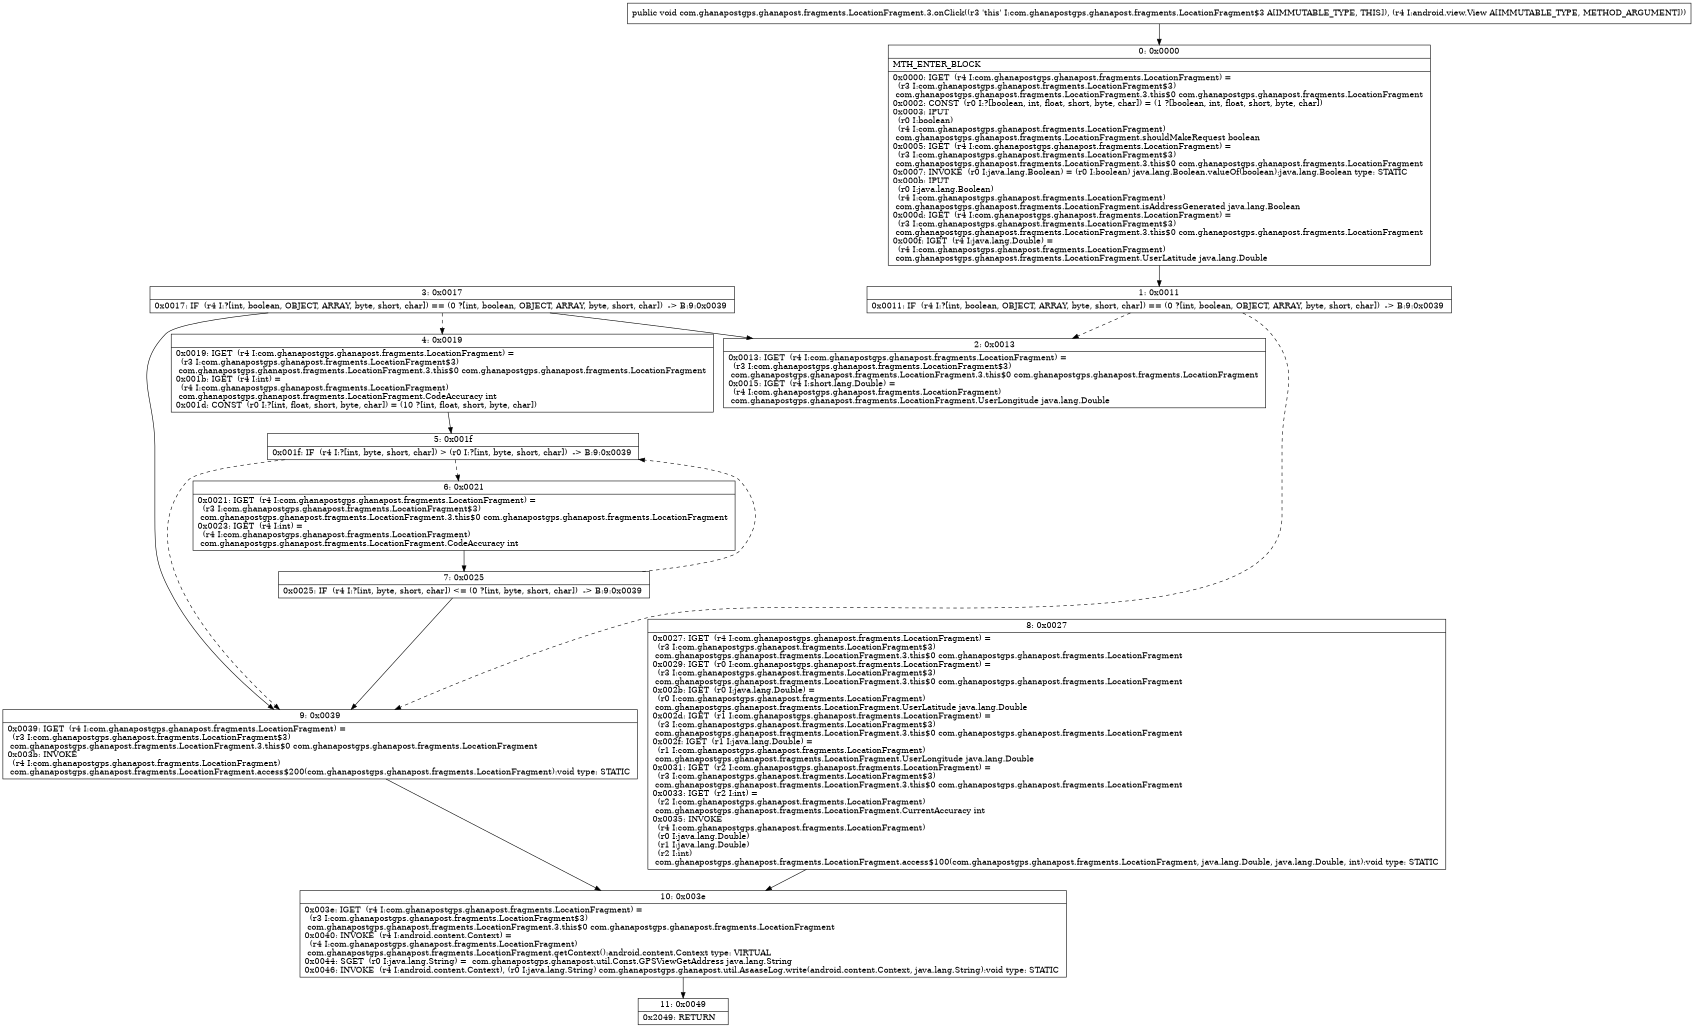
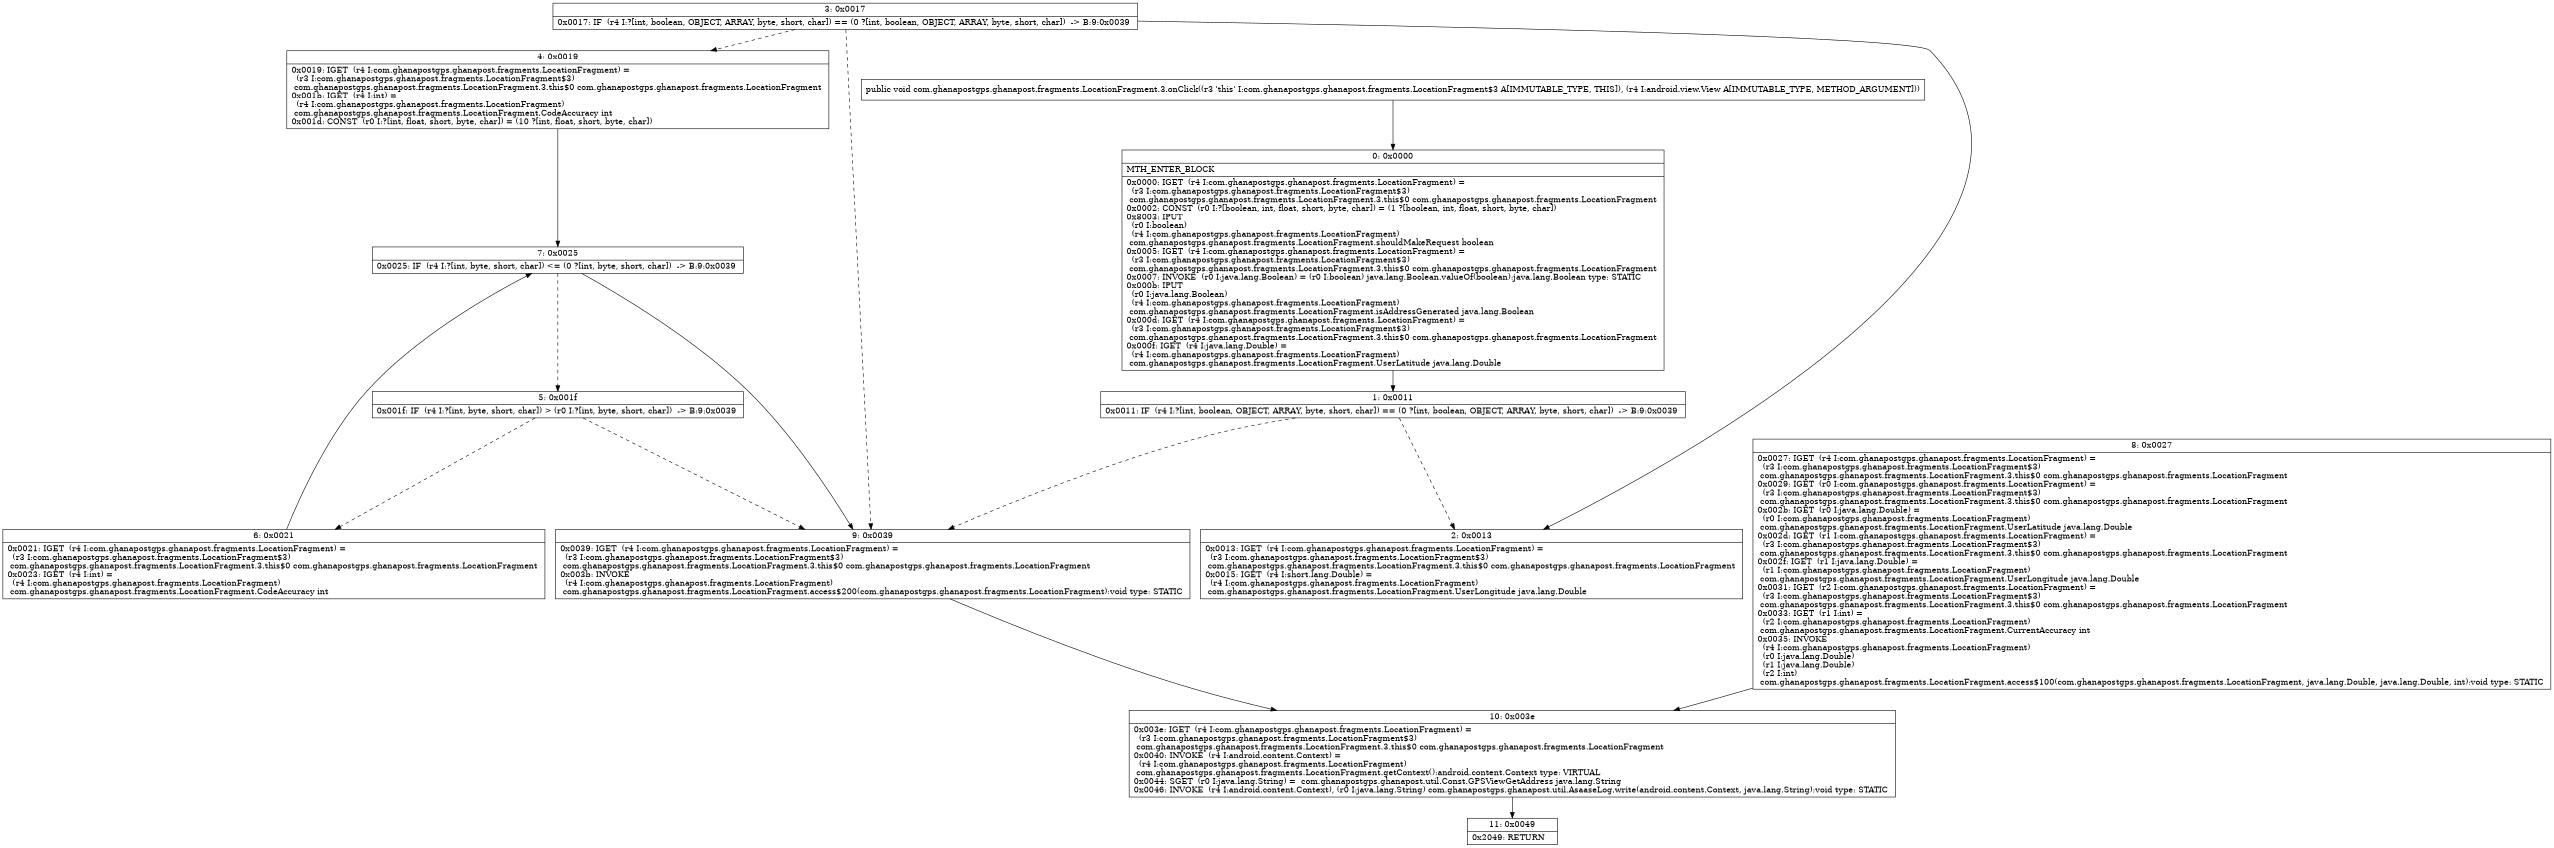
(924, 112) -> (1157, 217)
(449, 420) -> (558, 185)
(155, 485) -> (858, 277)
(707, 794) -> (1812, 613)
